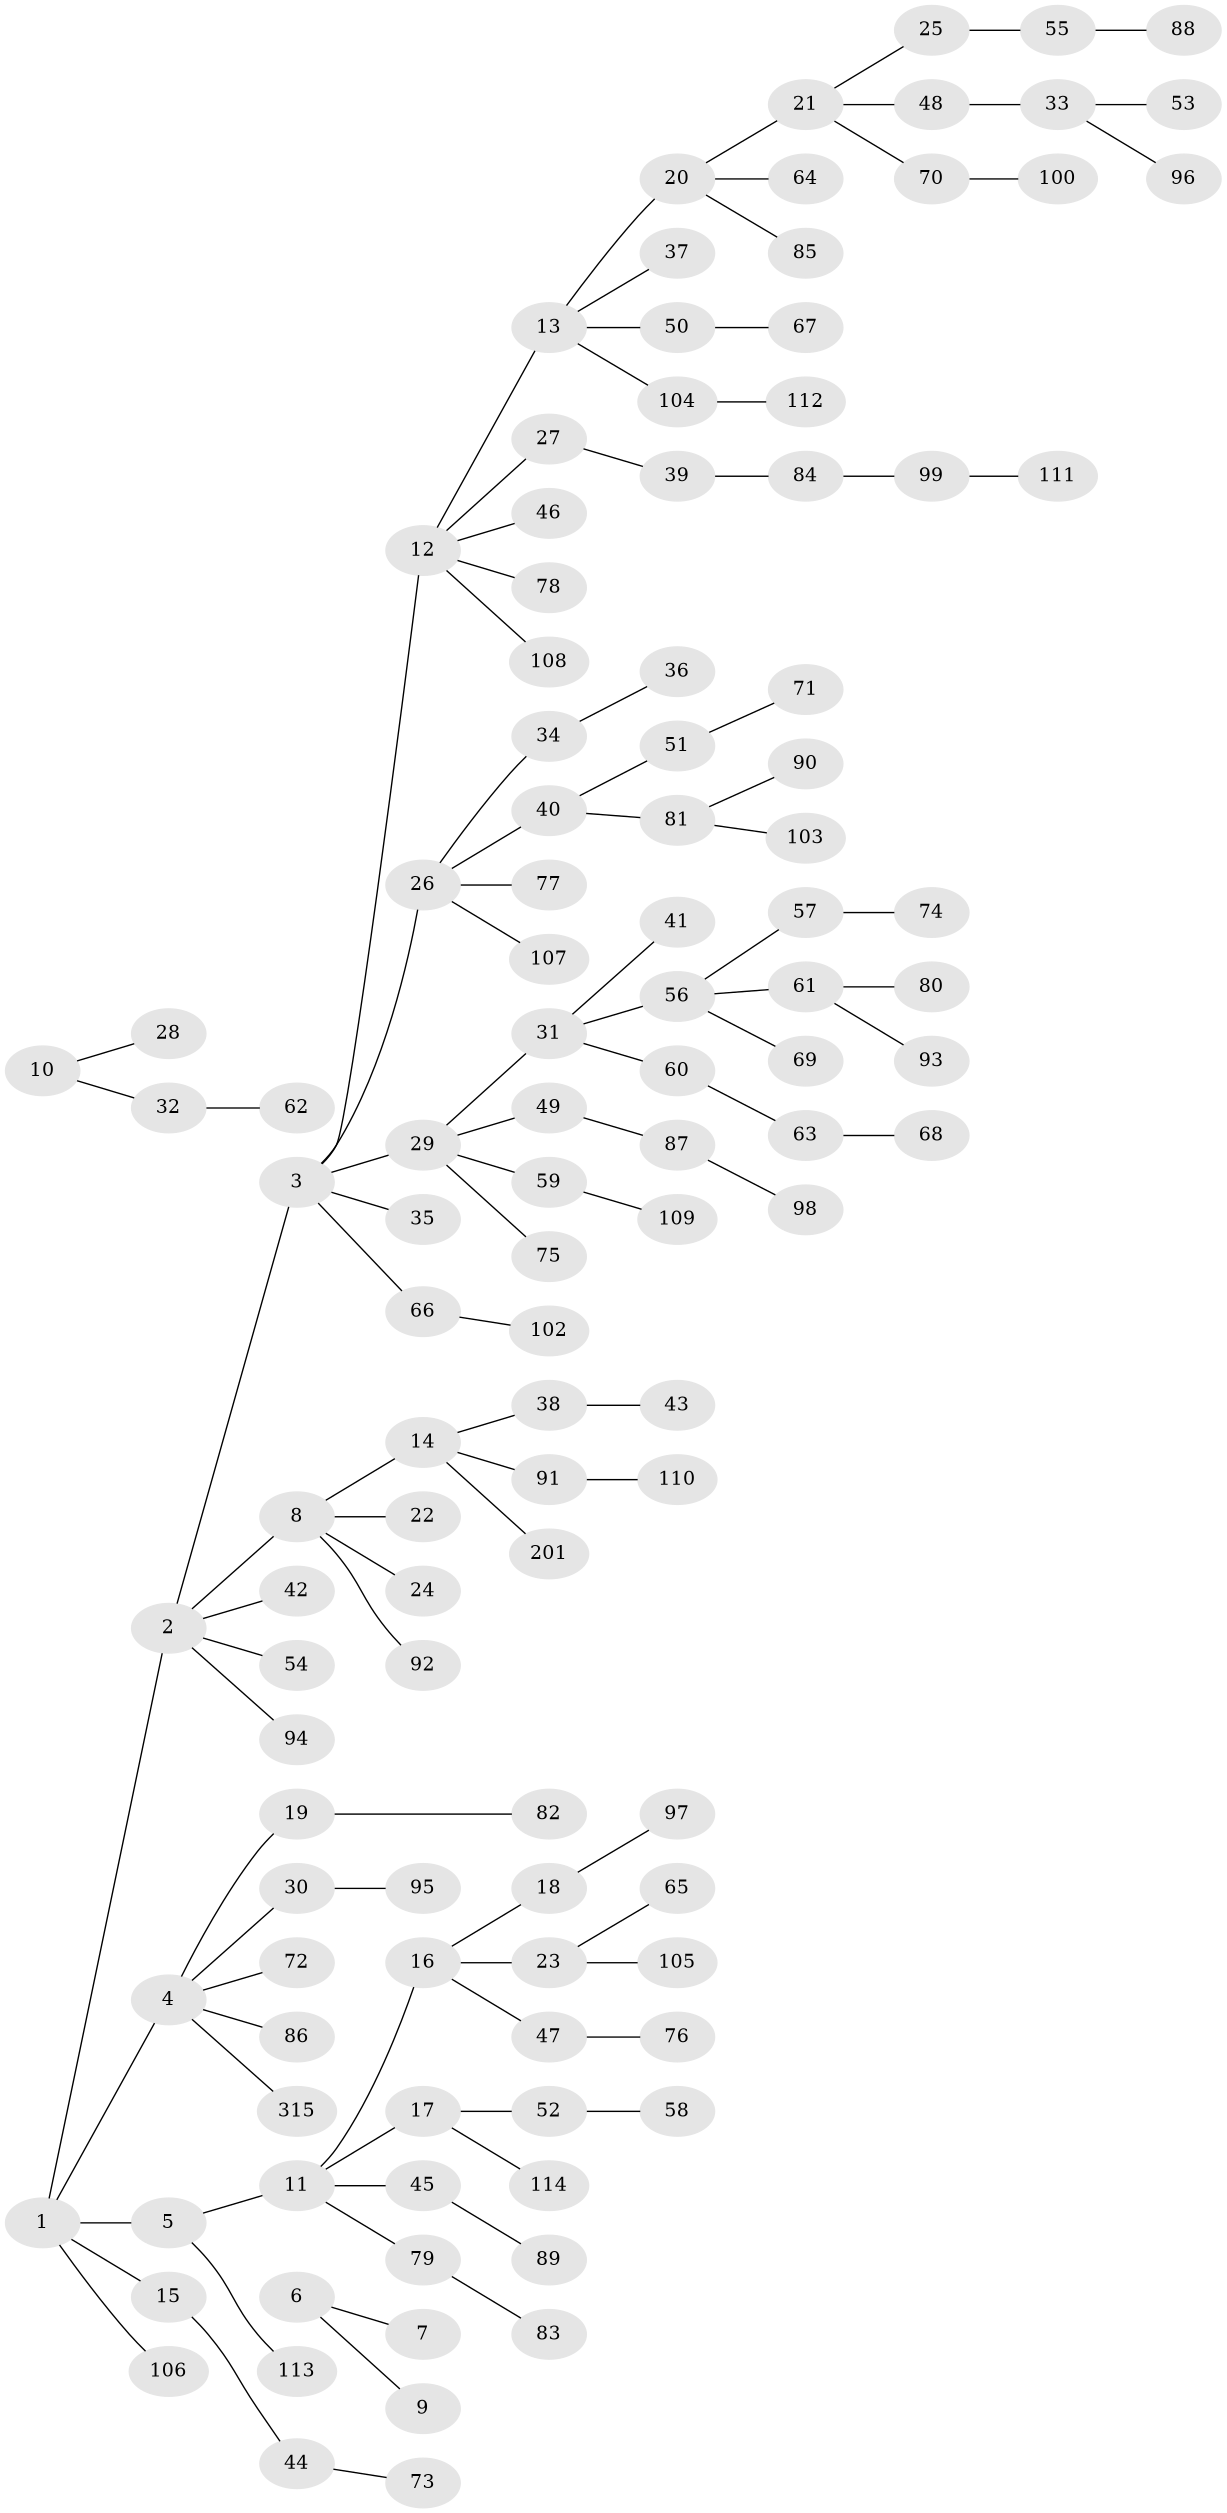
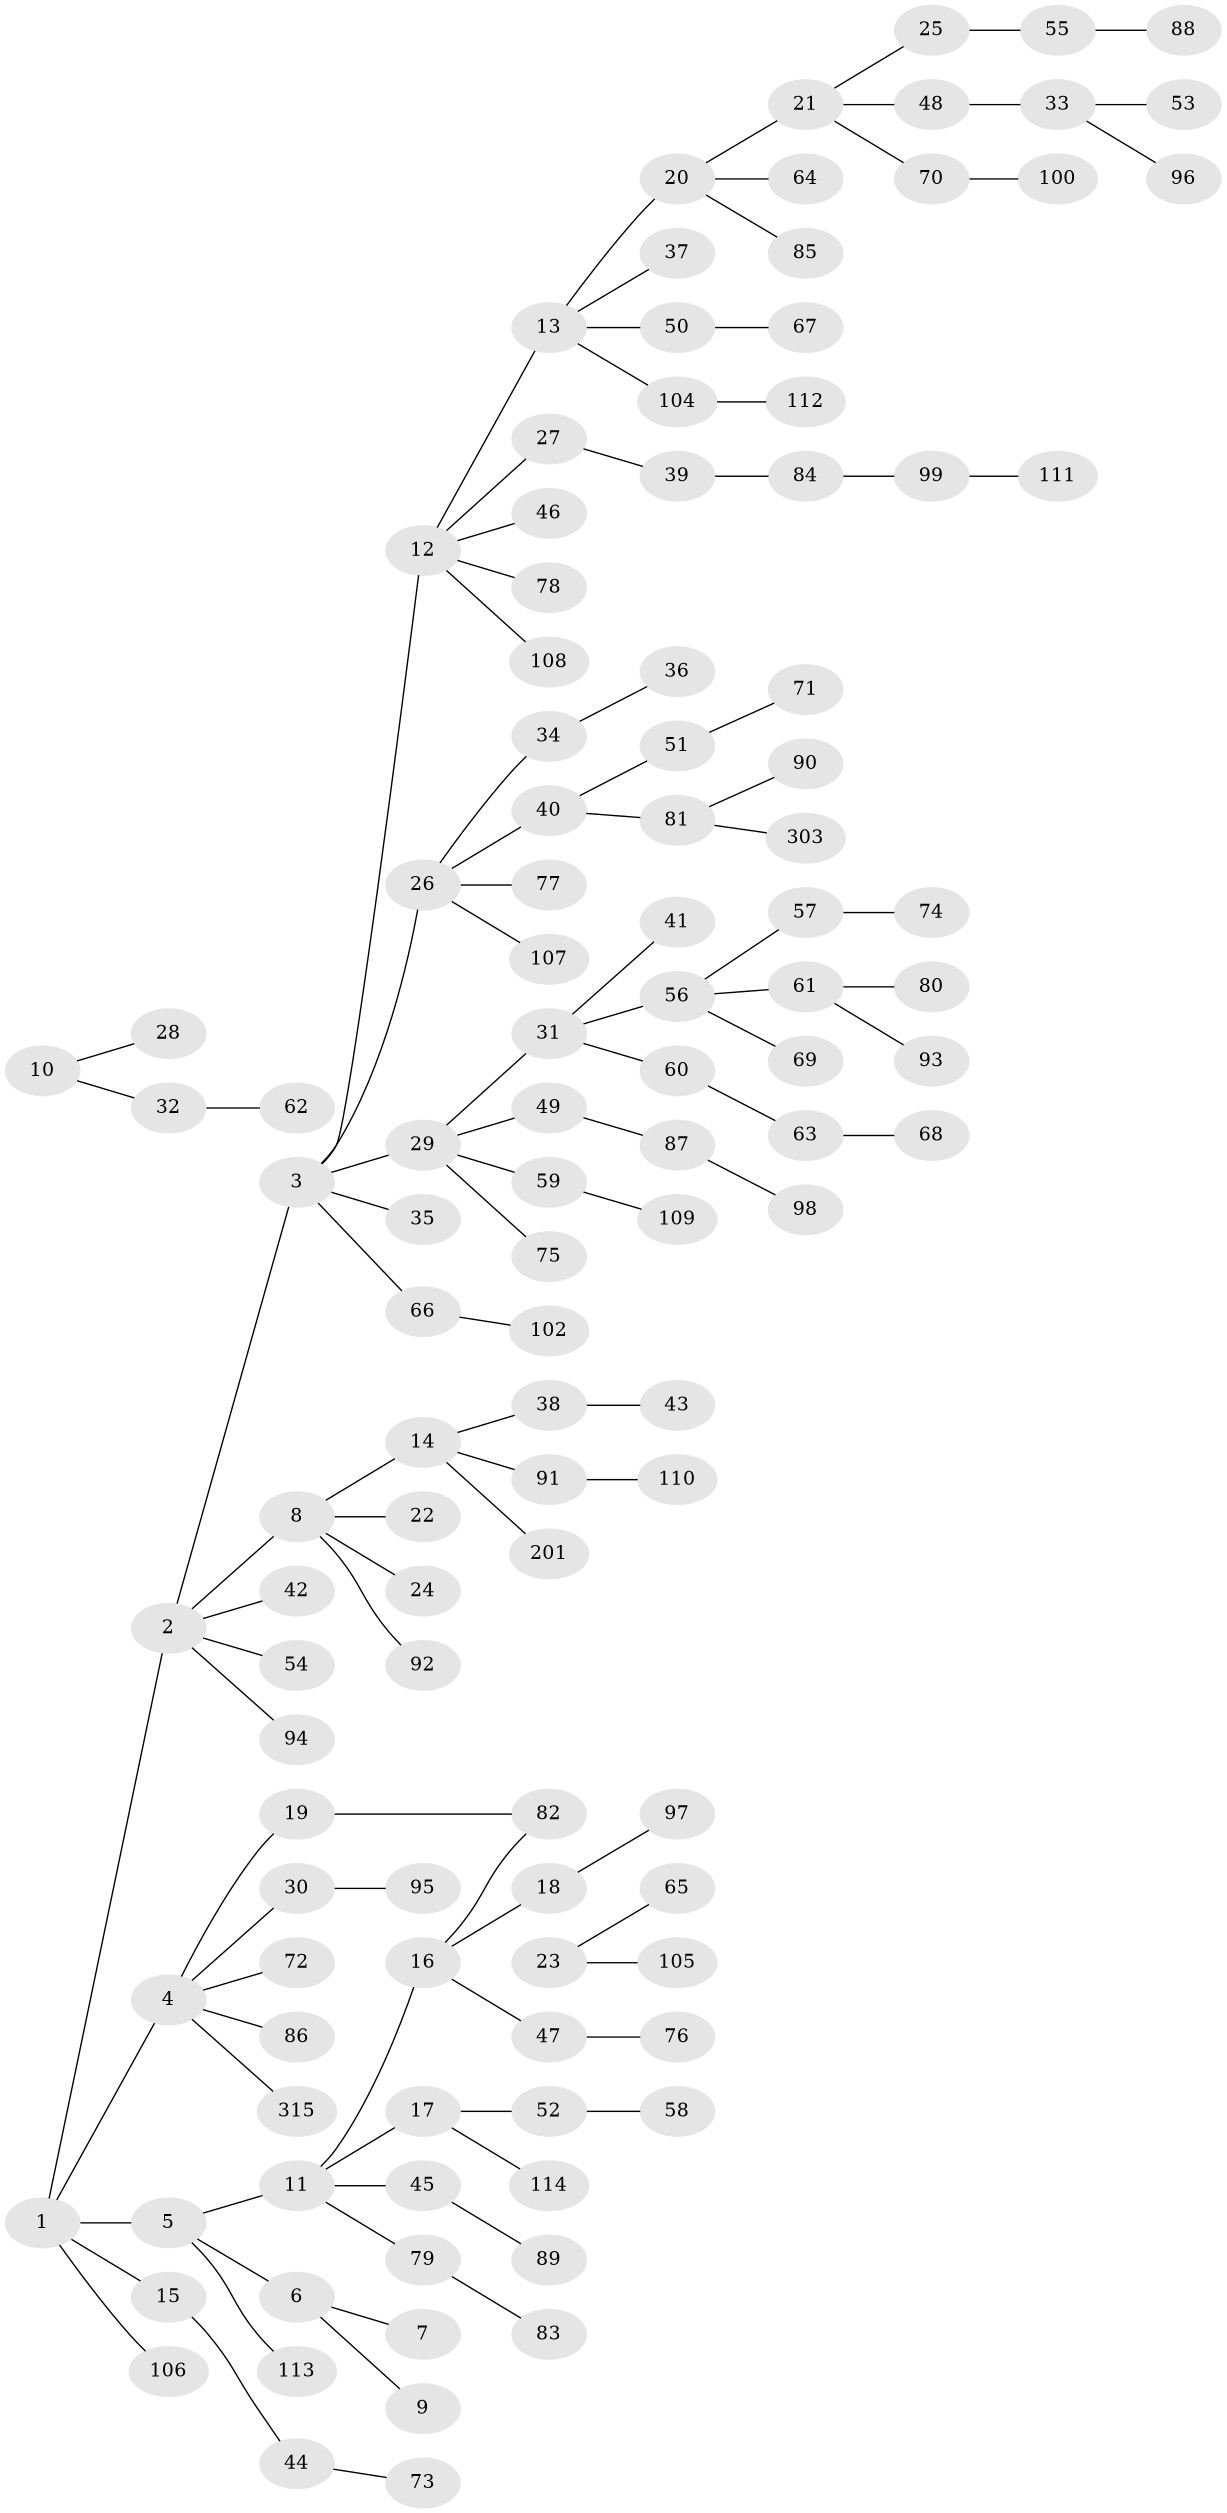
(806, 838) -> (806, 838)
(486, 1963) -> (485, 1888)
none -> (233, 2260)
